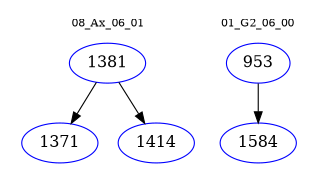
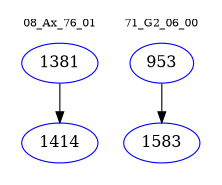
(108, 24) -> (60, 24)
(258, 24) -> (162, 24)
(60, 143) -> none
(258, 143) -> (162, 143)
